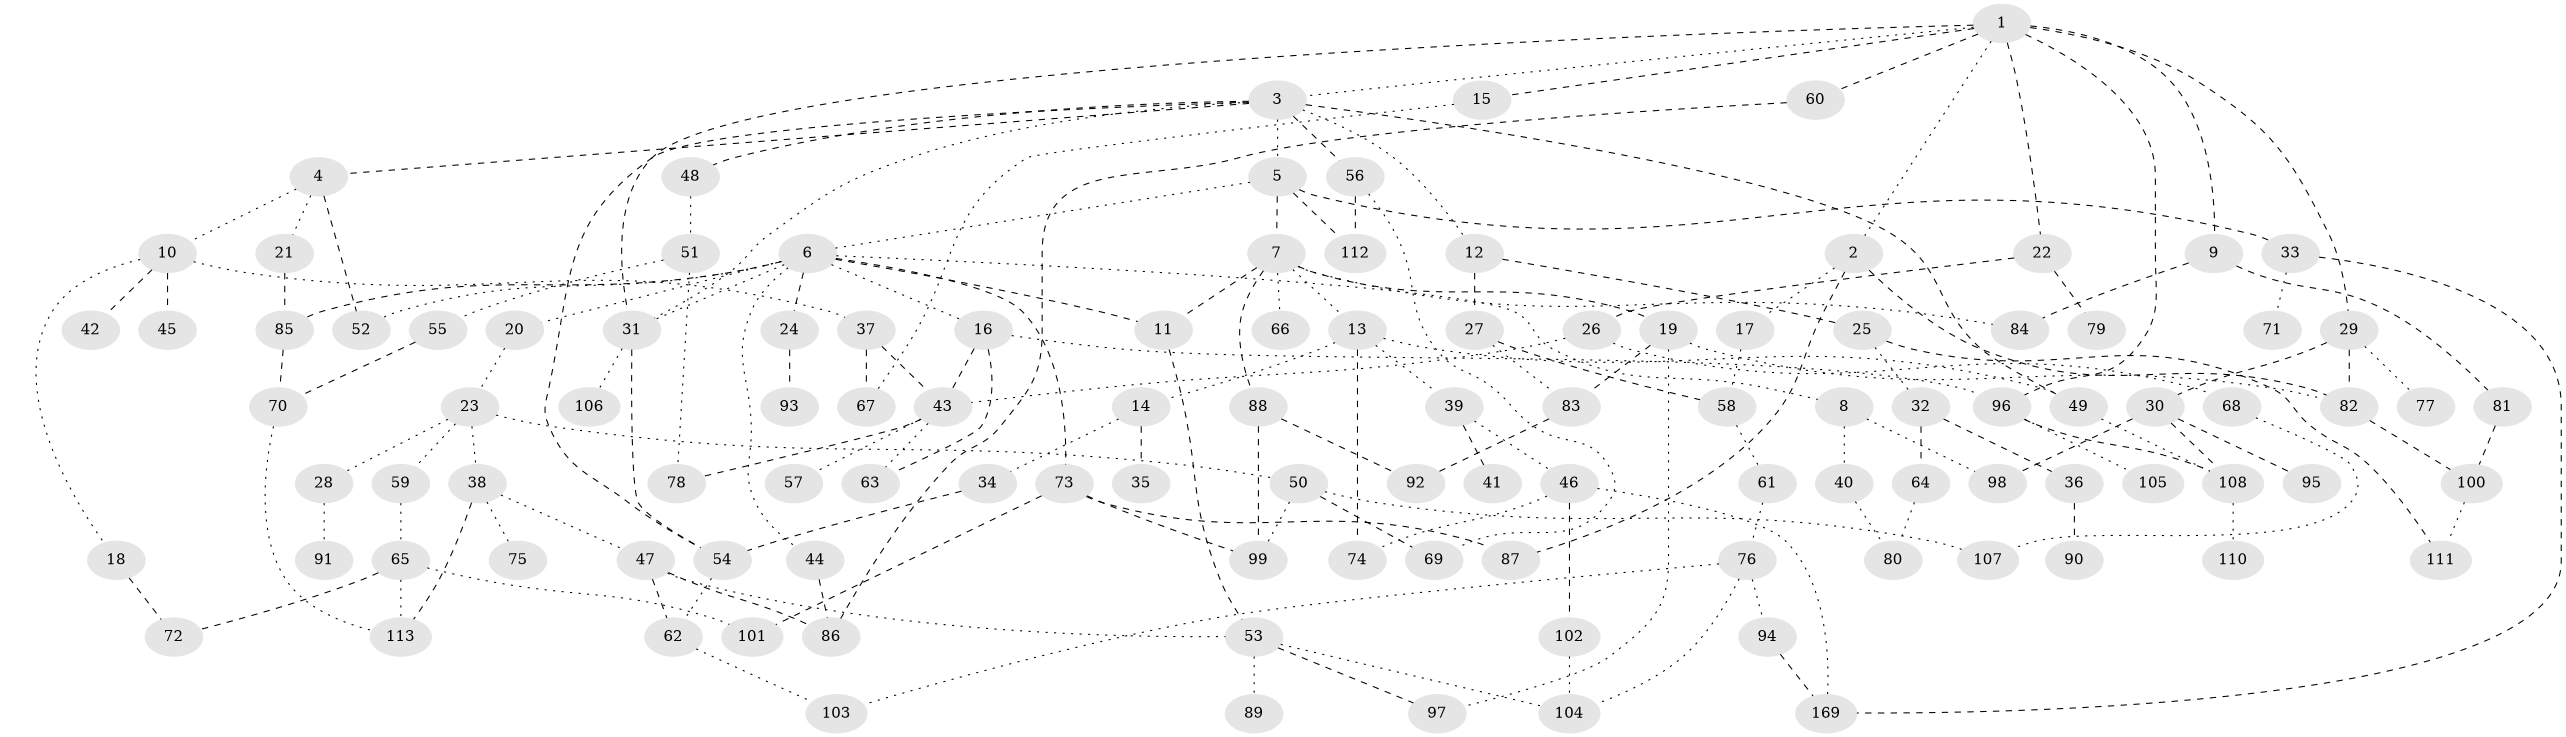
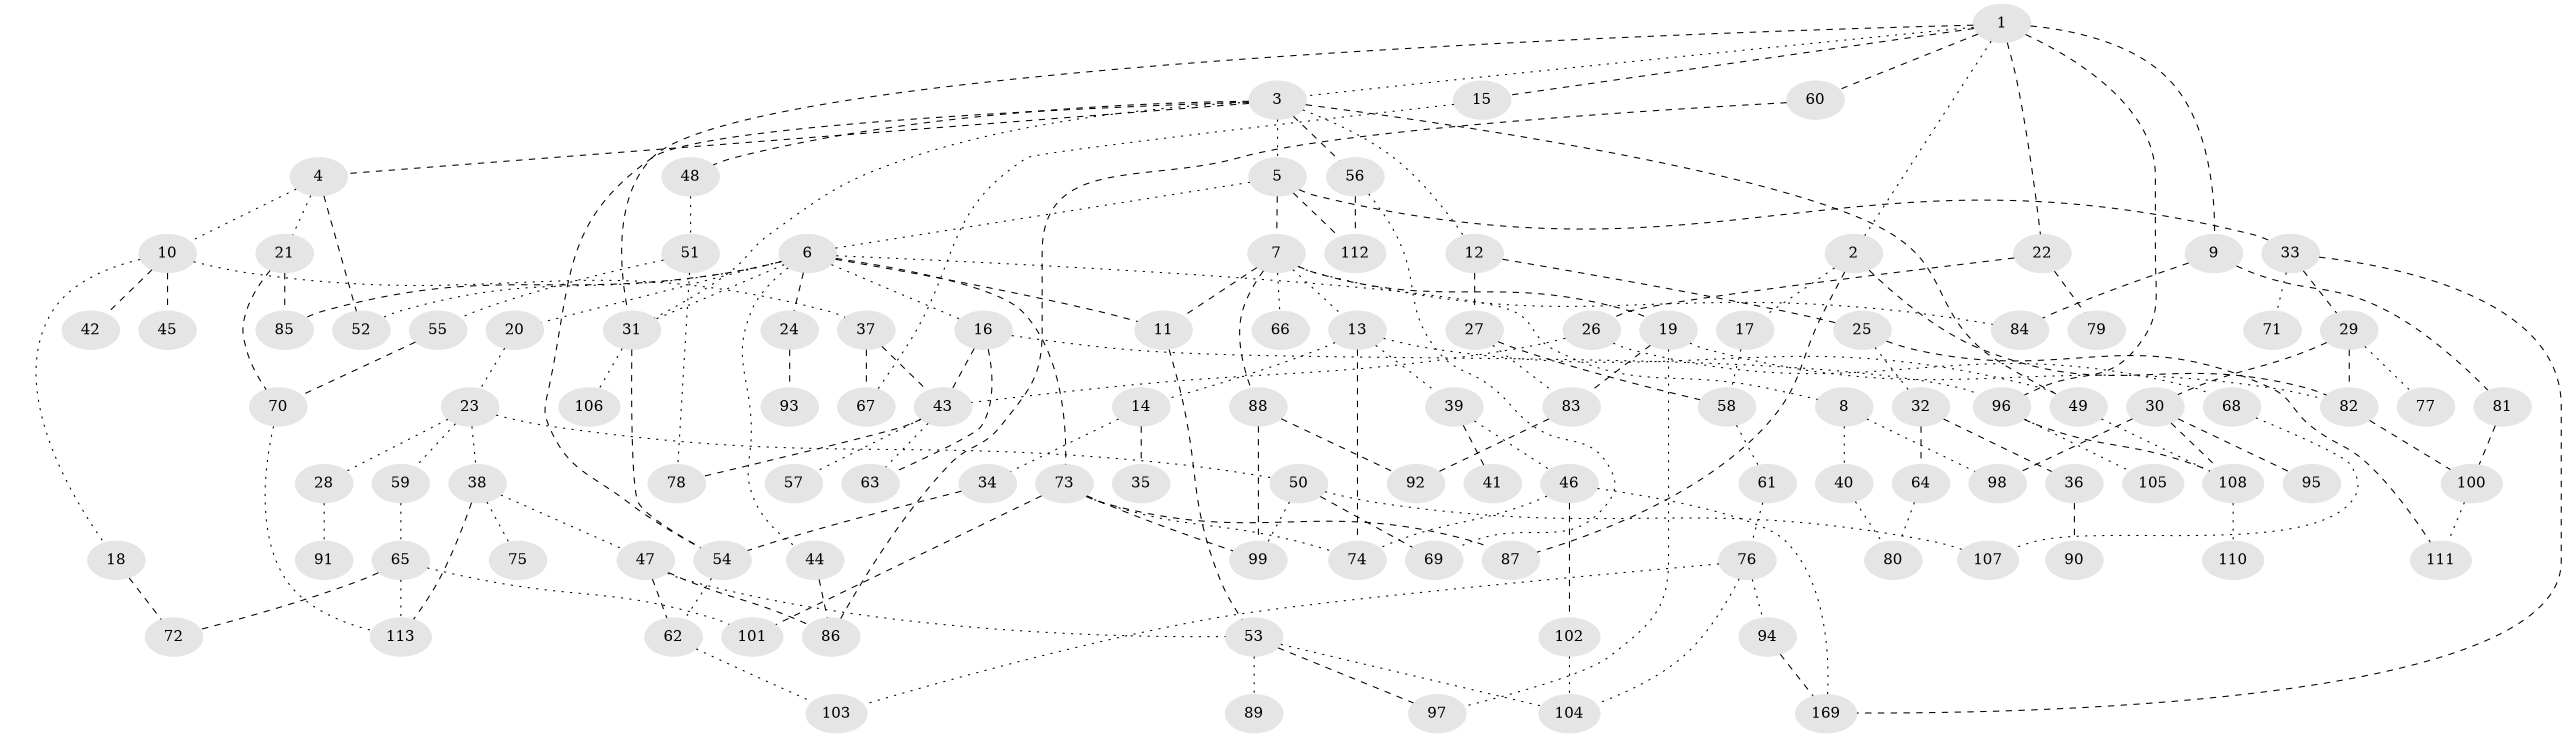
(2242, 112) -> (2324, 297)
(282, 369) -> (243, 329)
none -> (1234, 529)
